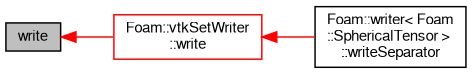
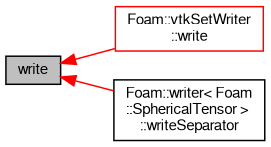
(296, 37) -> (94, 86)
